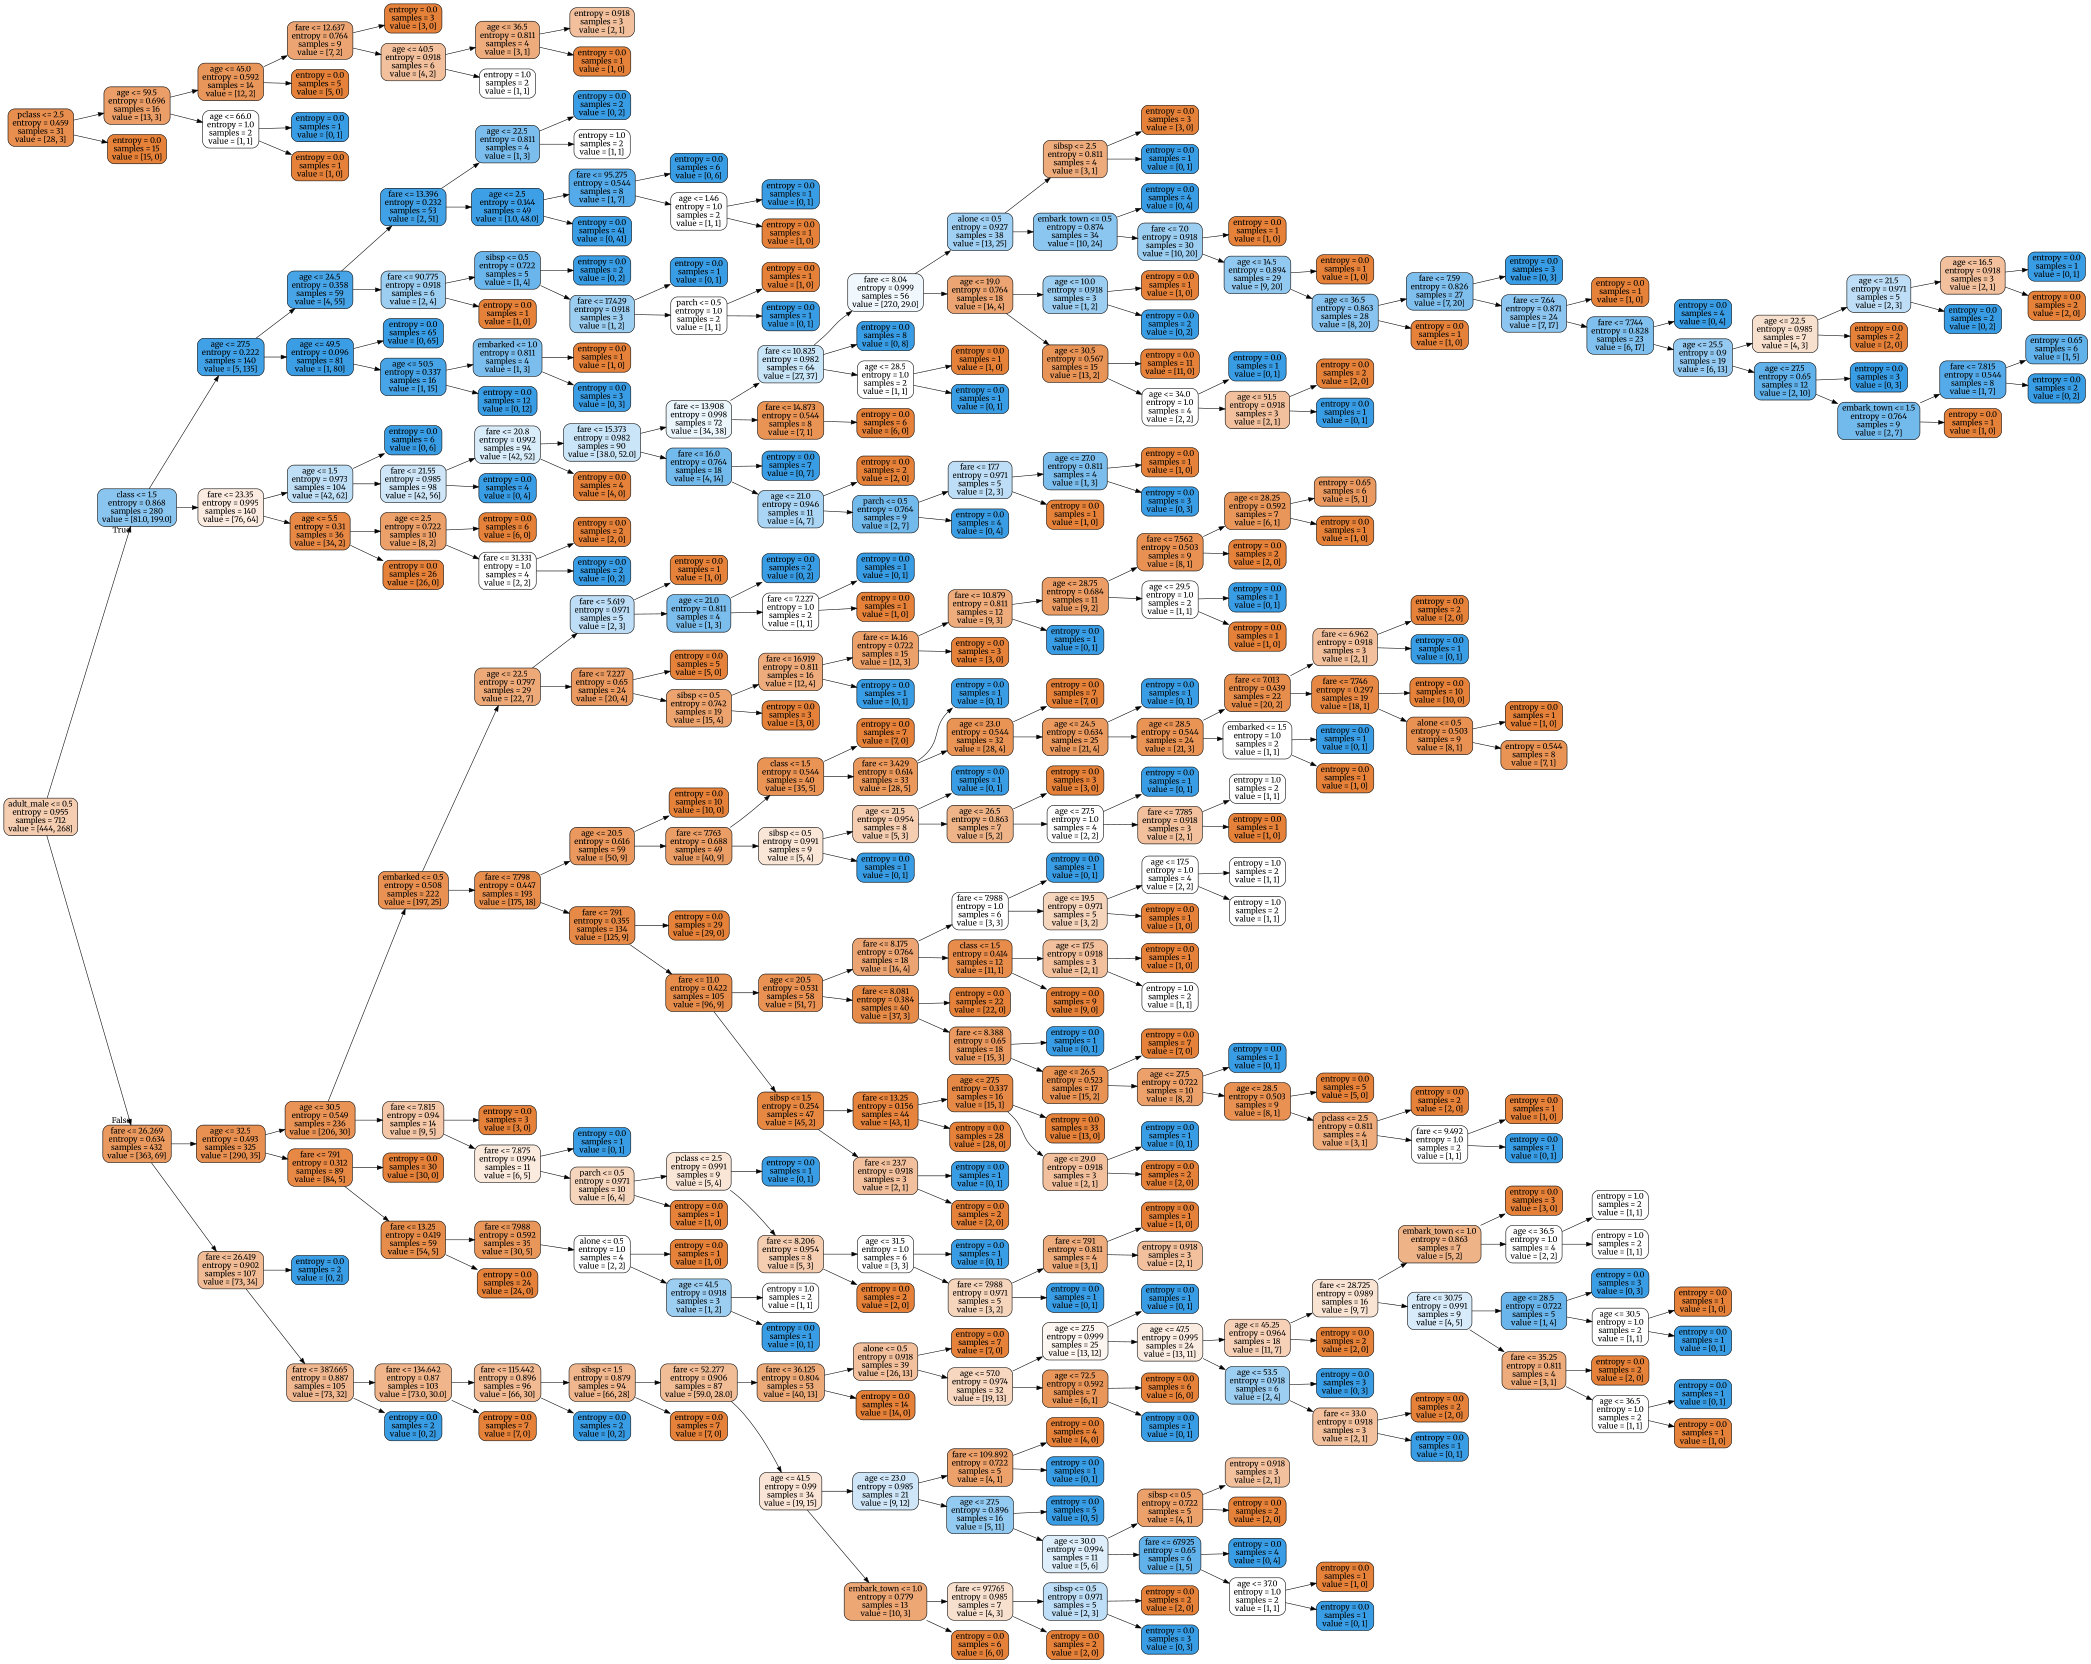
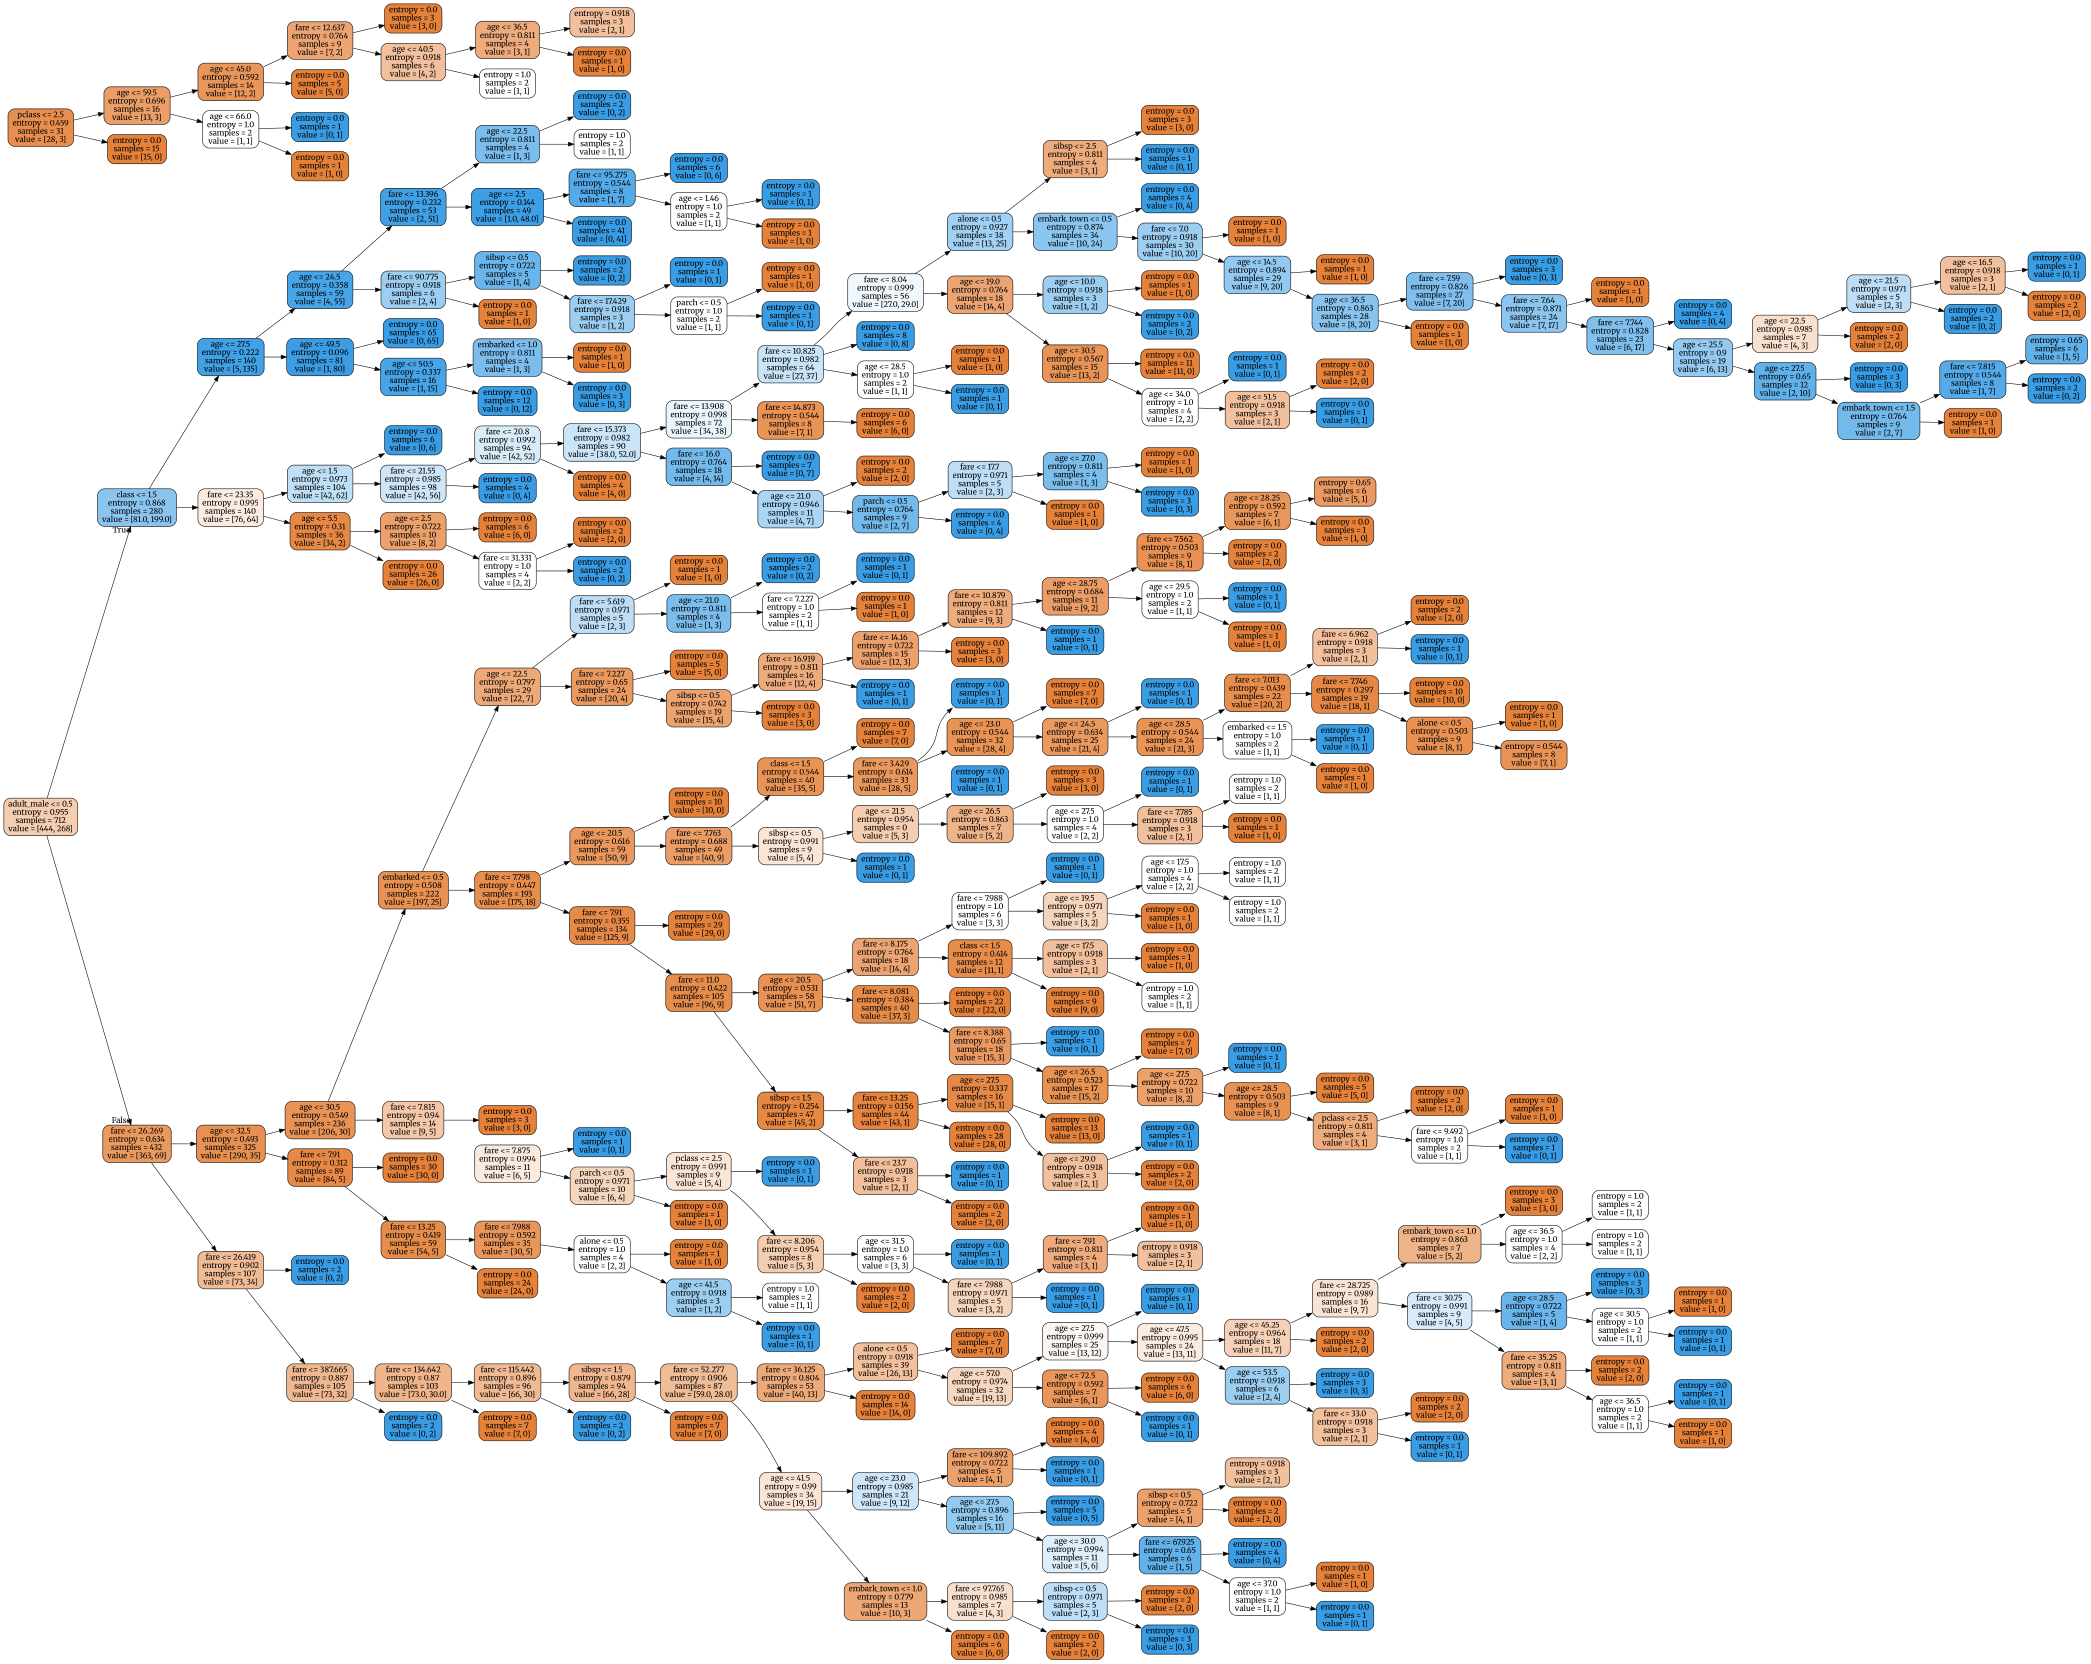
(886, 824) -> (886, 824)
(1075, 1128) -> (1075, 1128)
(457, 1140) -> none
